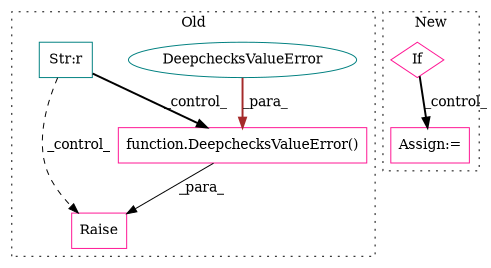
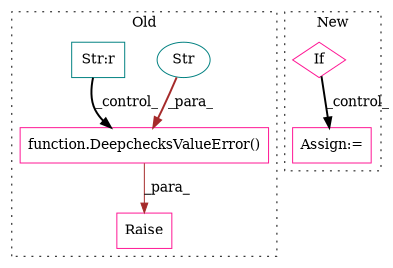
(243, 60) -> (184, 60)
(42, 145) -> none
(174, 186) -> (144, 183)
